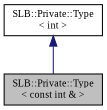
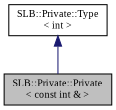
(53, 90) -> (58, 90)
